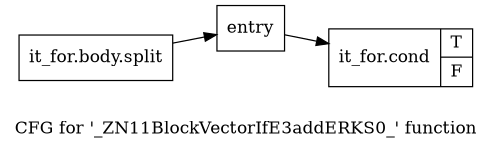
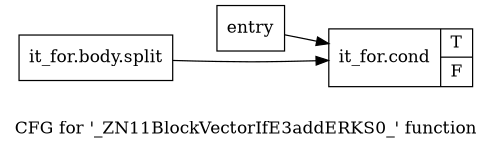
(189, 40) -> (244, 62)
